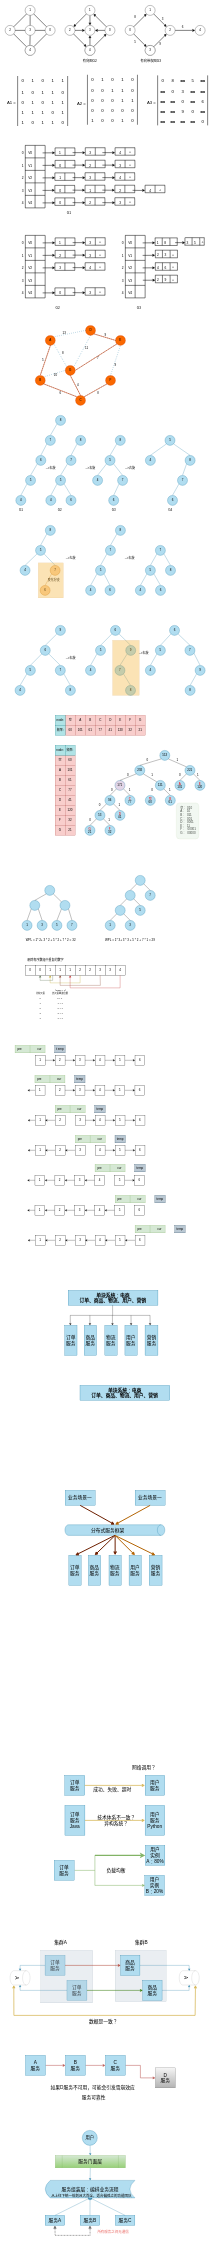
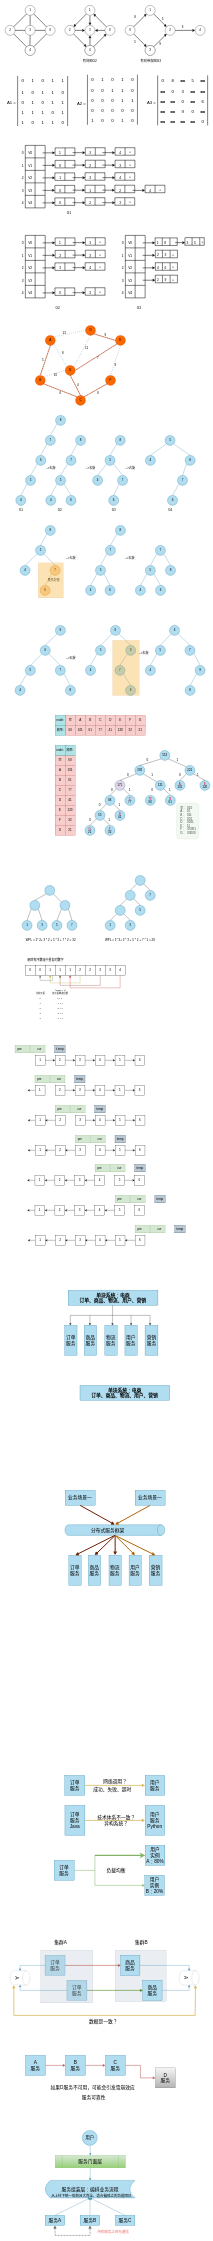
(200, 785) -> (205, 785)
(144, 1768) -> (115, 1781)
